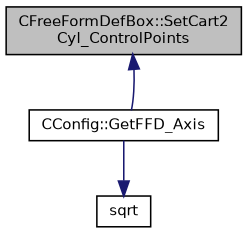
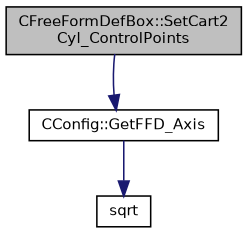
(134, 90) -> (113, 75)
